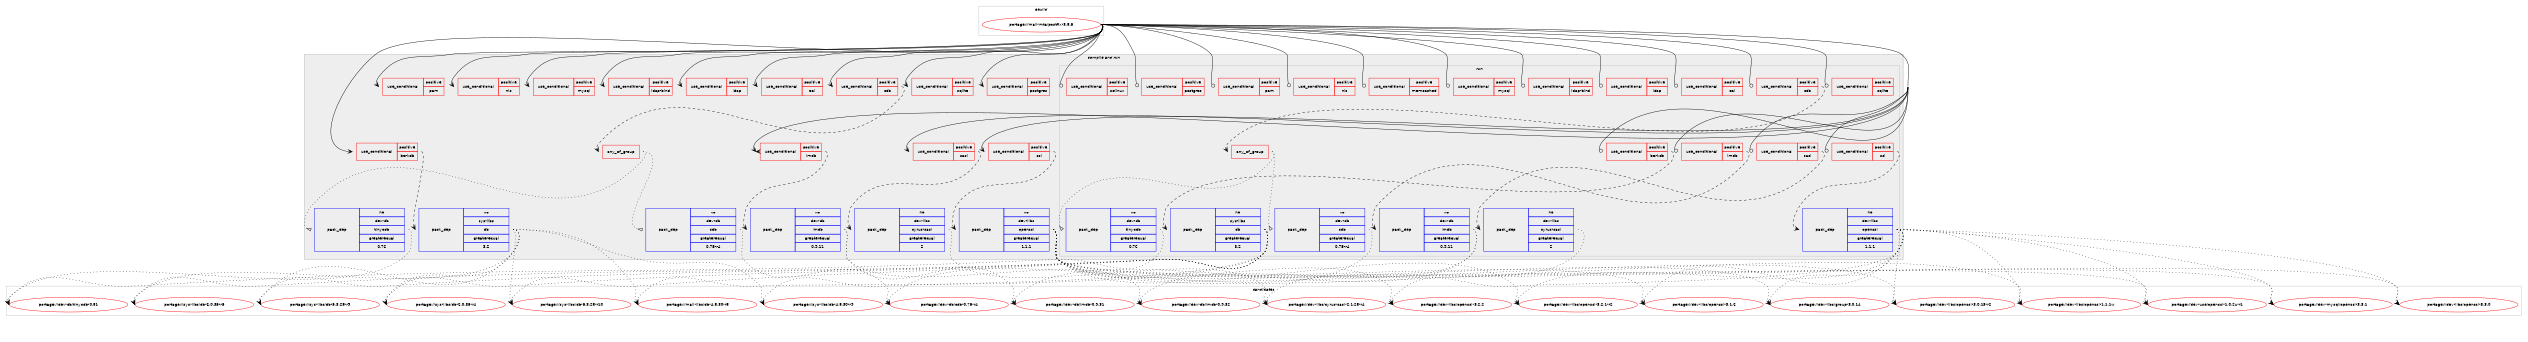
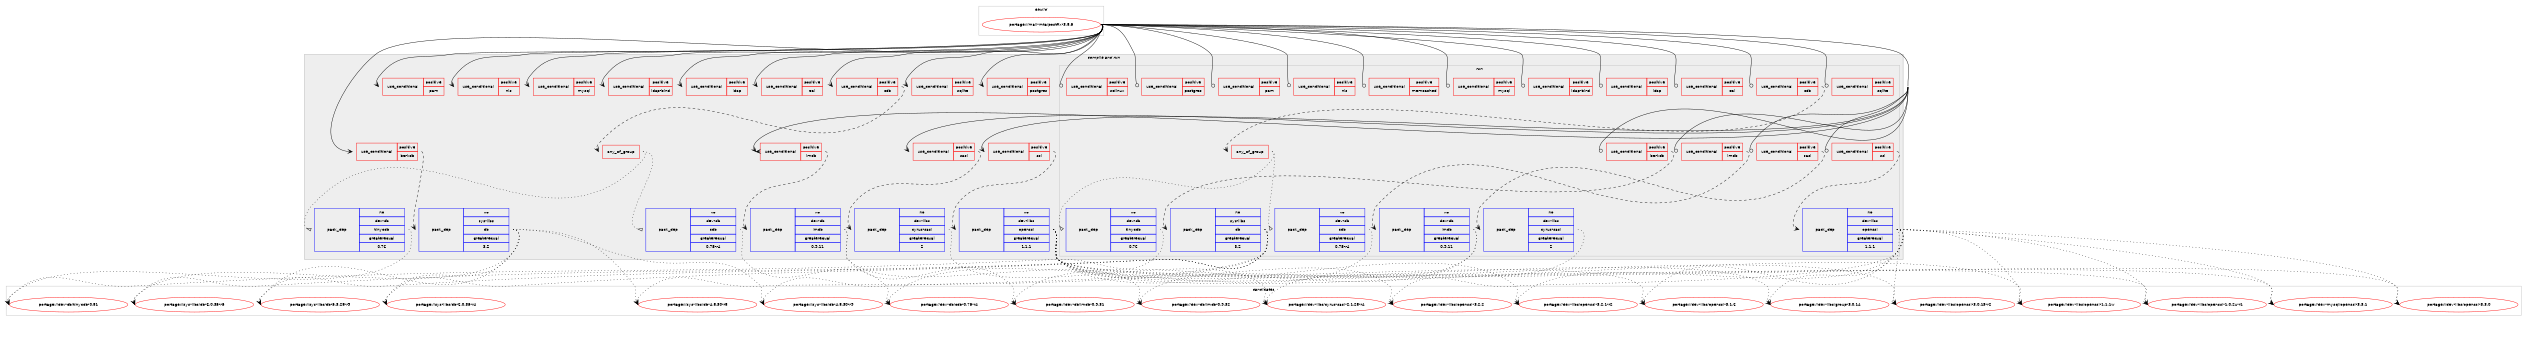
(572, 305) -> none
(698, 305) -> (698, 305)
(2207, 305) -> (2207, 305)
